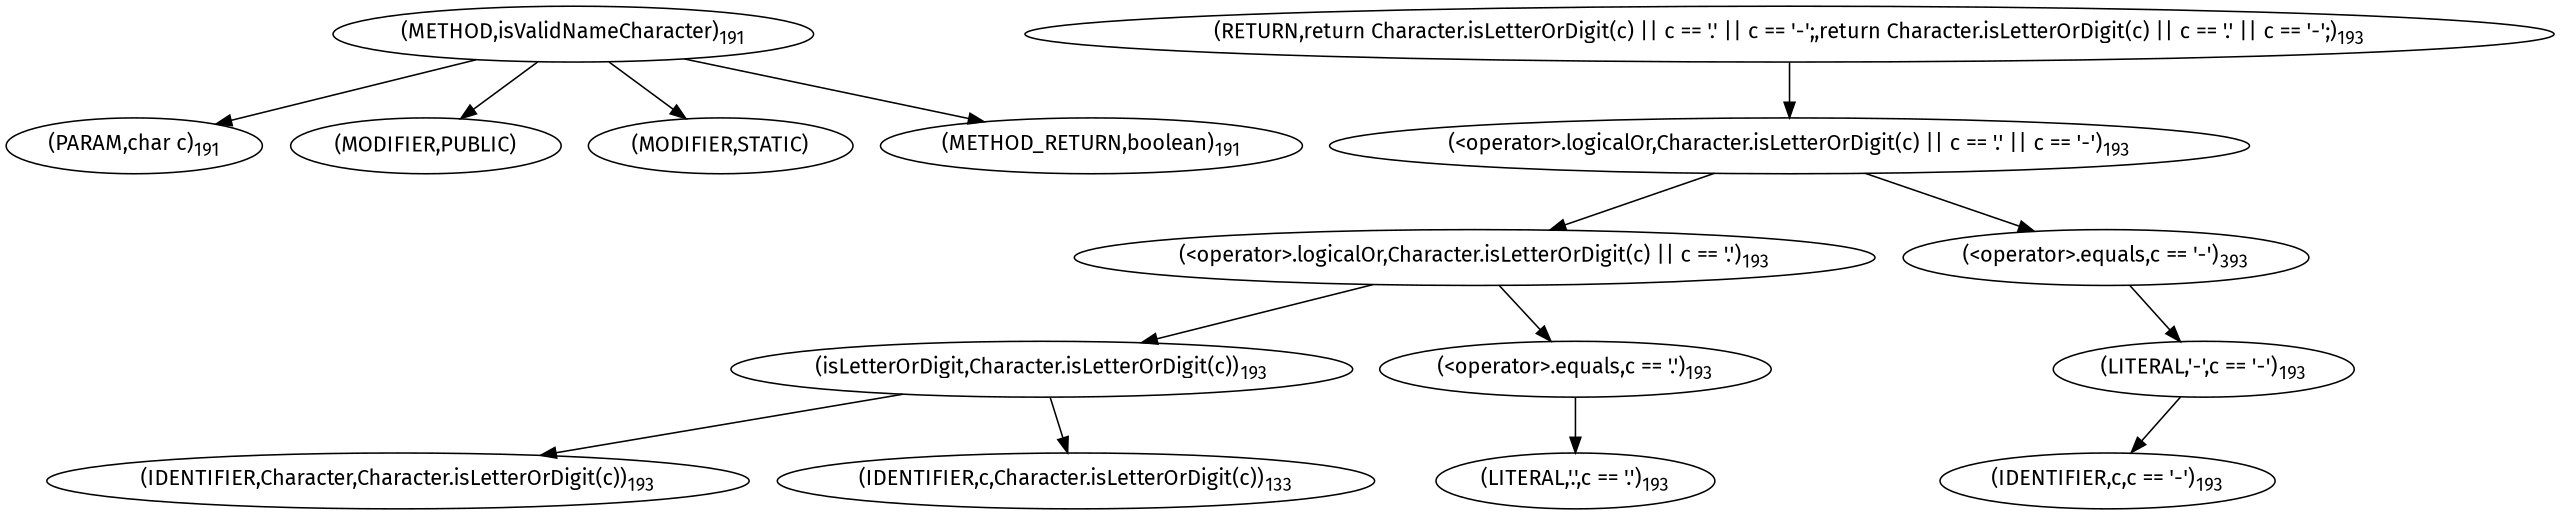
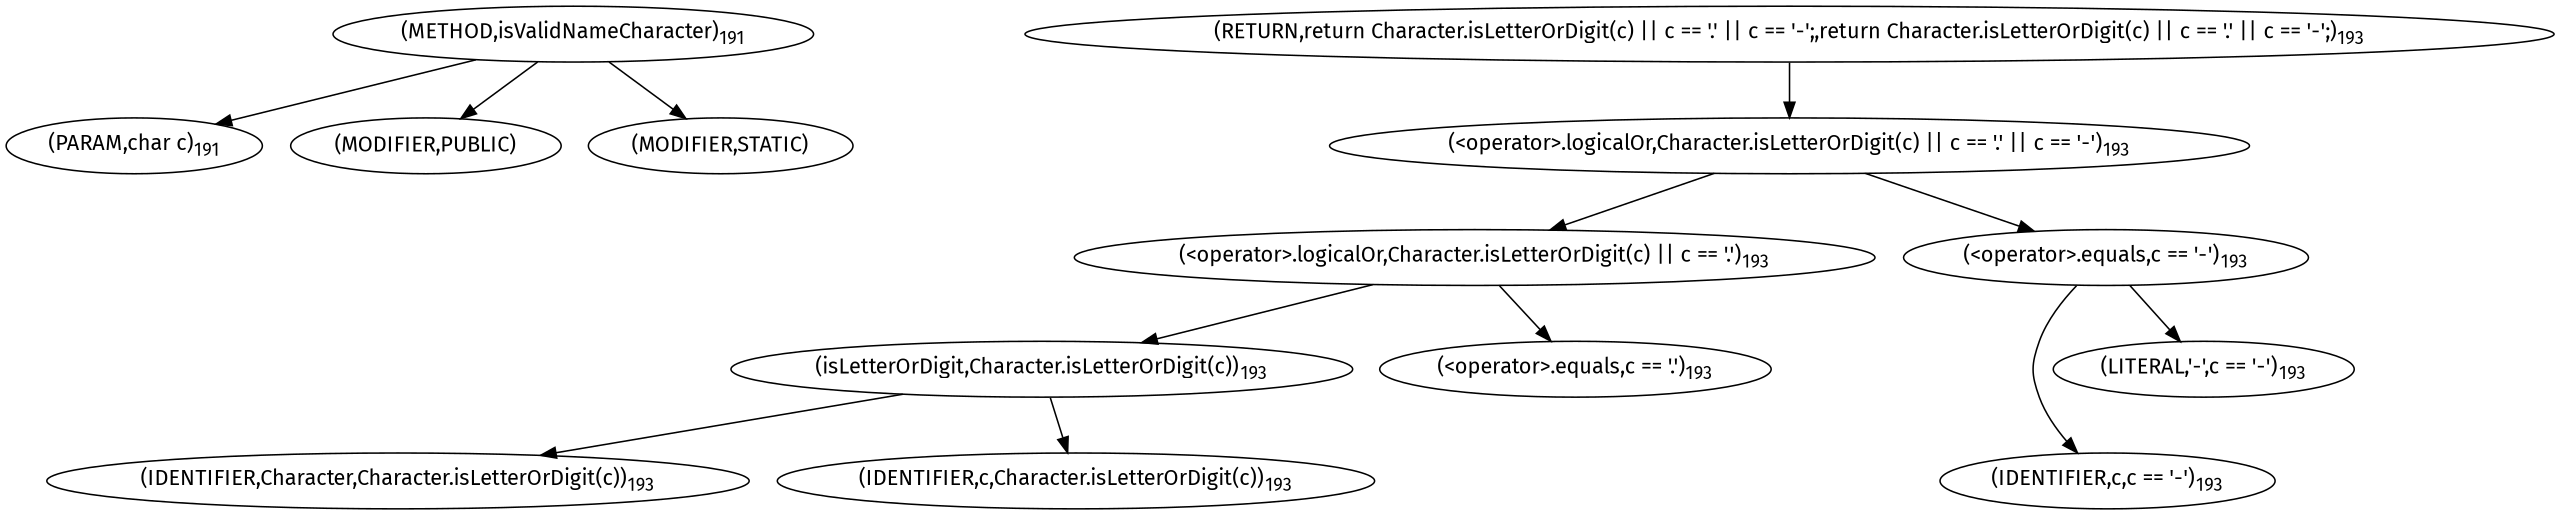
(1091, 146) -> none
(2235, 255) -> (2235, 255)
(2161, 419) -> (2034, 362)
(1279, 479) -> (1279, 479)
(1575, 481) -> none
